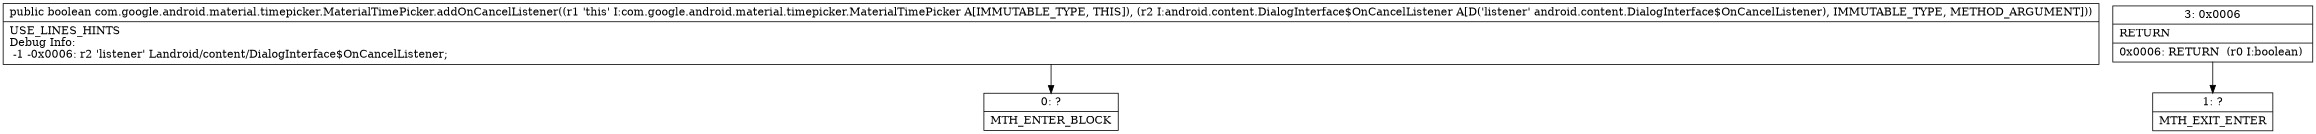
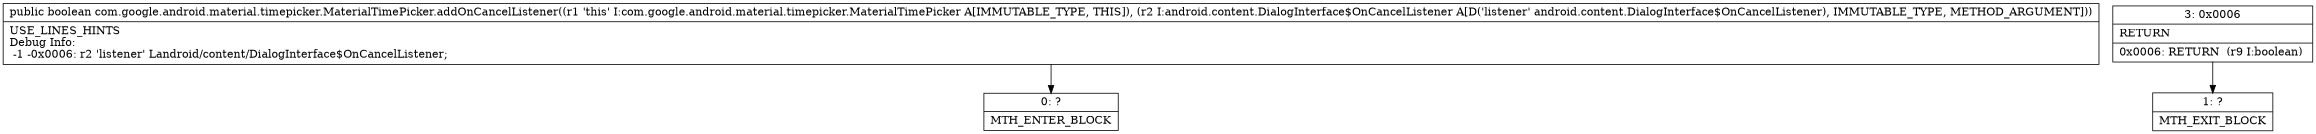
(2213, 52) -> (2213, 52)
(2213, 121) -> (2213, 121)
